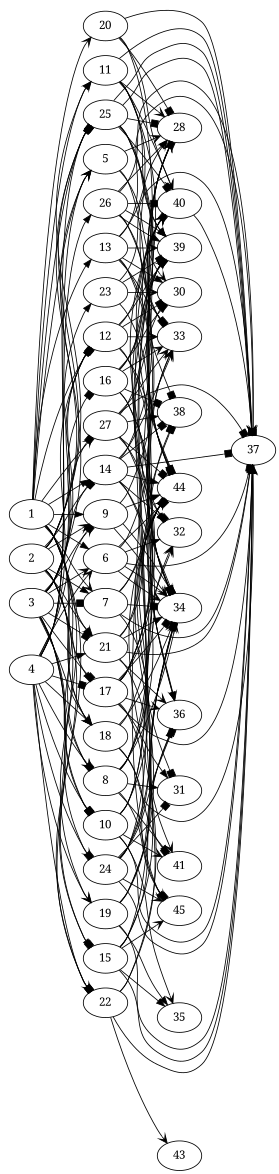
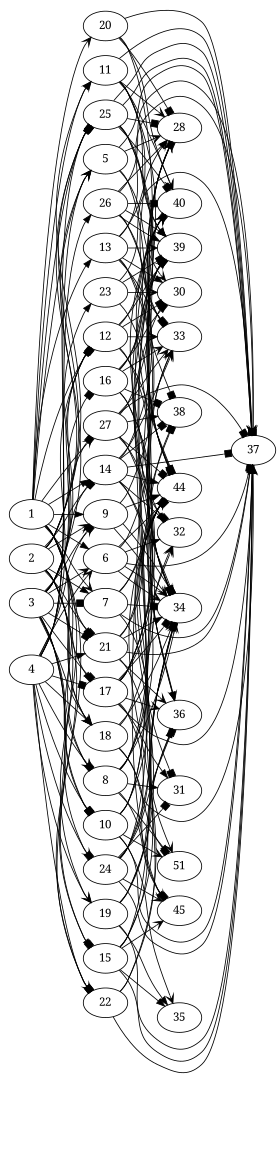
(235, 317) -> (193, 69)
(66, 600) -> (66, 600)
(180, 866) -> (180, 866)
(180, 1156) -> none
